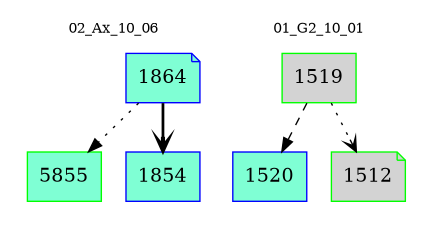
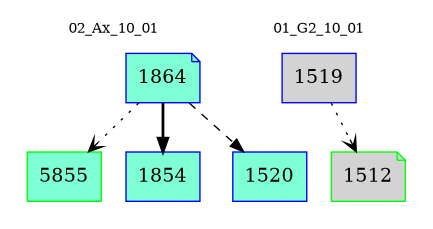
(114, 29) -> (114, 29)
(319, 78) -> (319, 78)
(163, 121) -> (163, 121)
(298, 121) -> (202, 115)
(119, 123) -> (119, 123)
